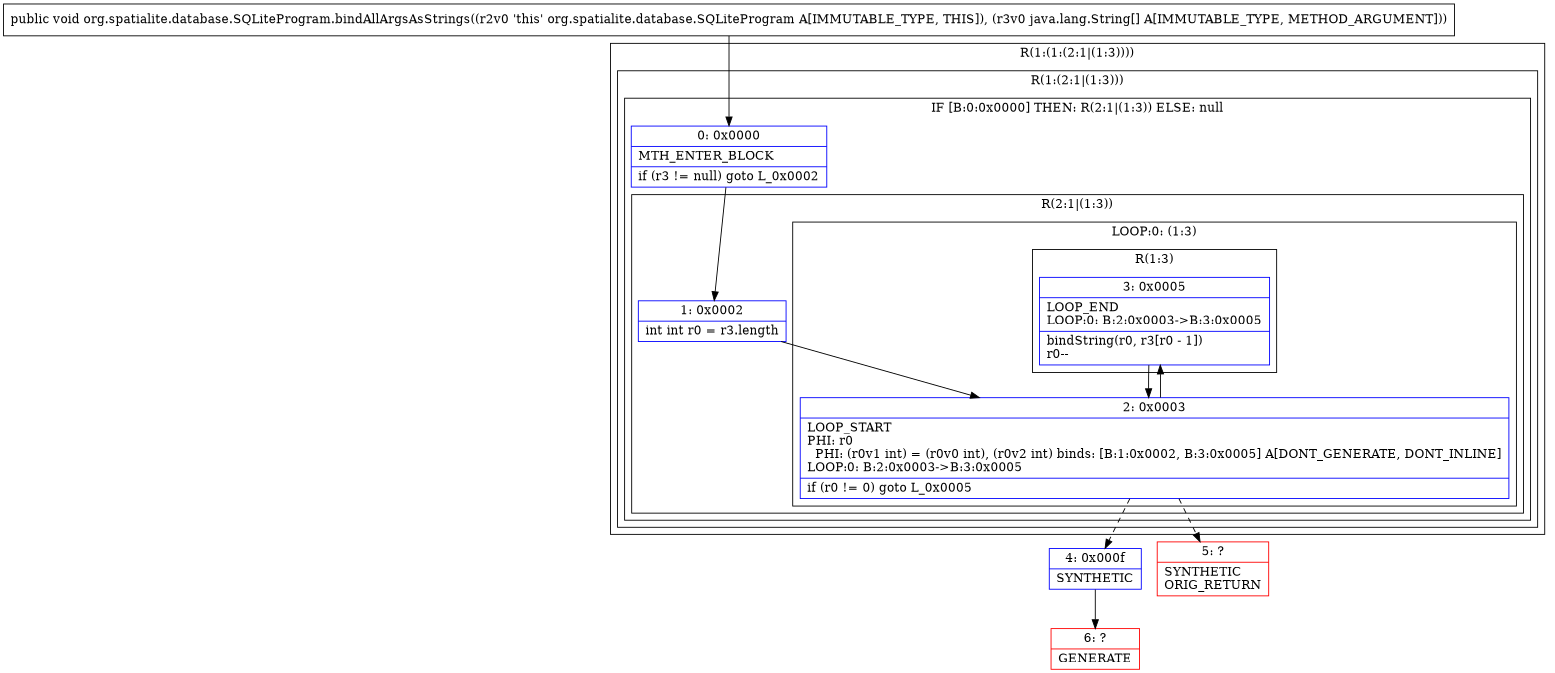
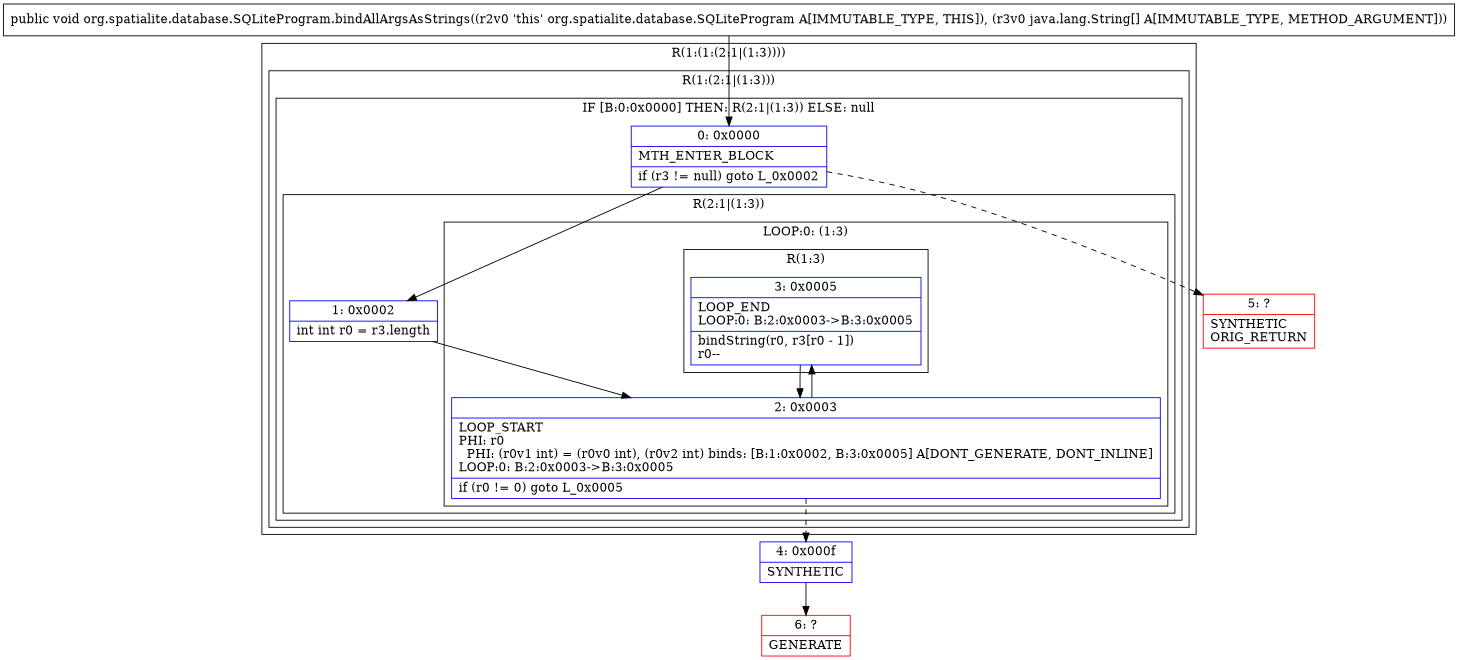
(1188, 516) -> (996, 215)
